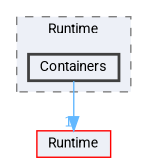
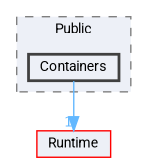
(74, 30) -> (74, 30)
